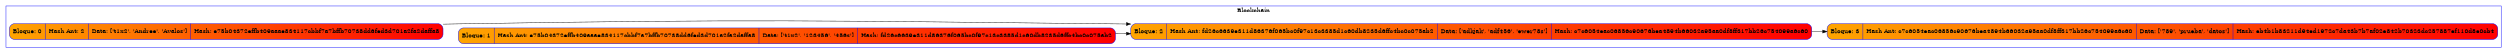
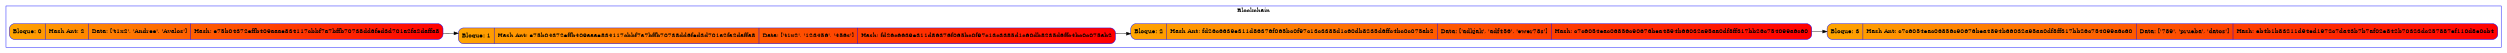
(785, 21) -> (449, 33)
